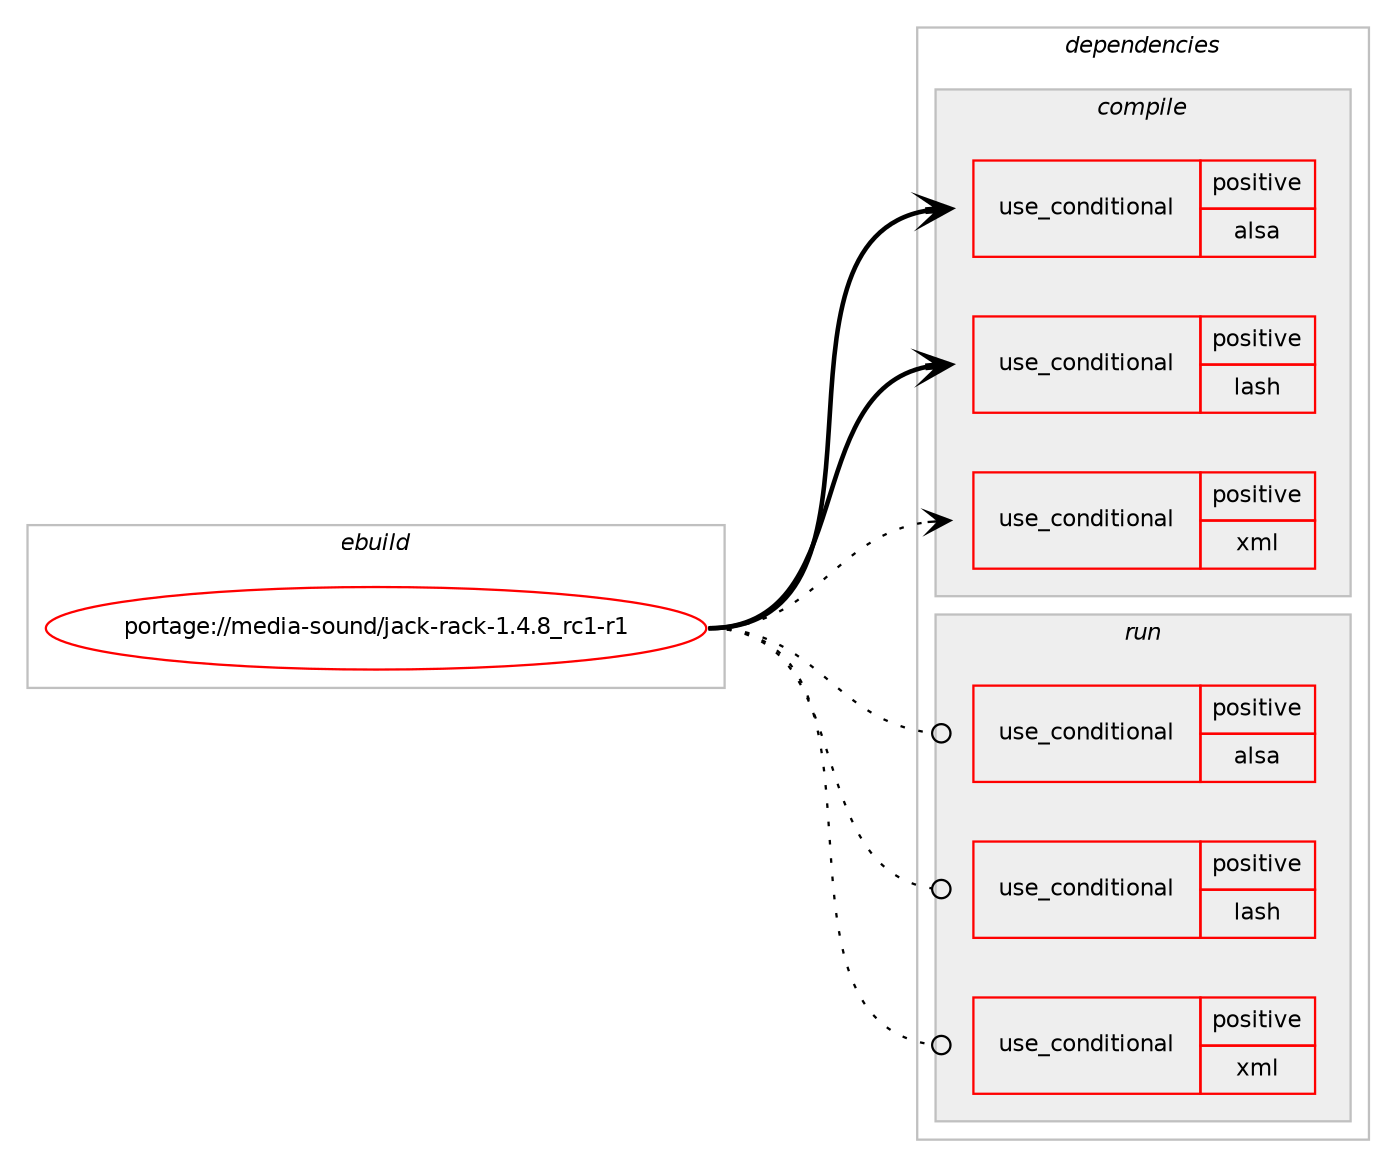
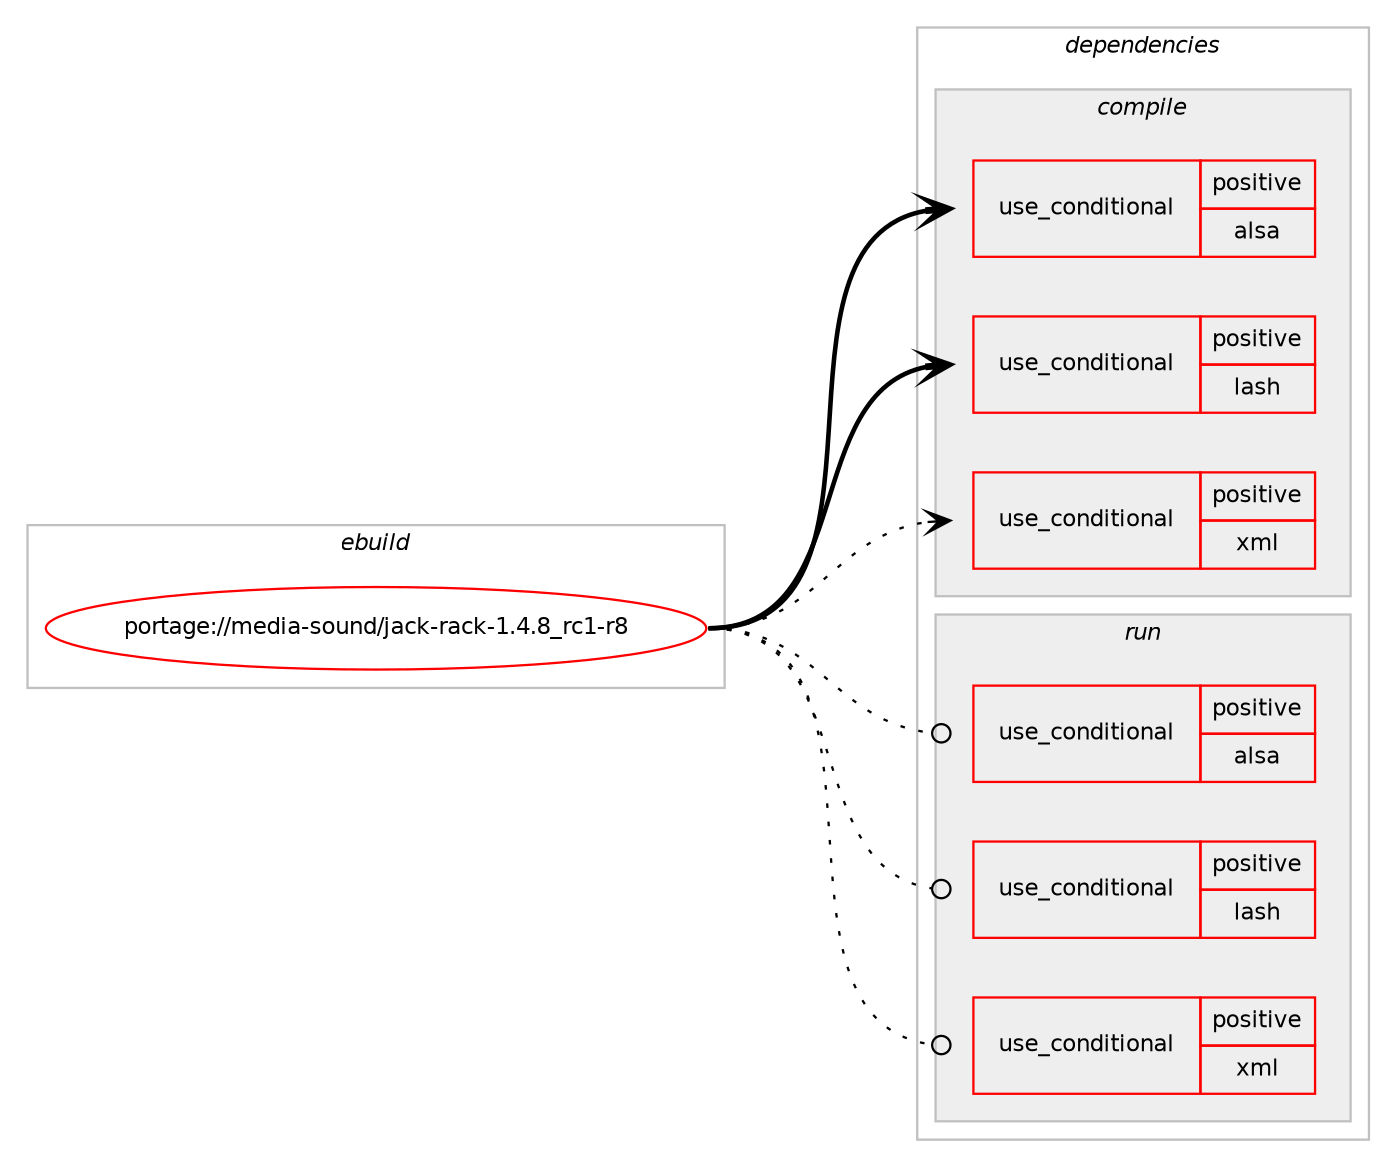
(376, 628) -> (376, 628)
